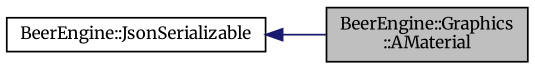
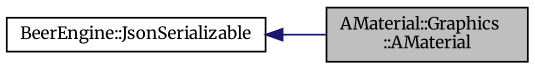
(427, 35) -> (427, 35)
